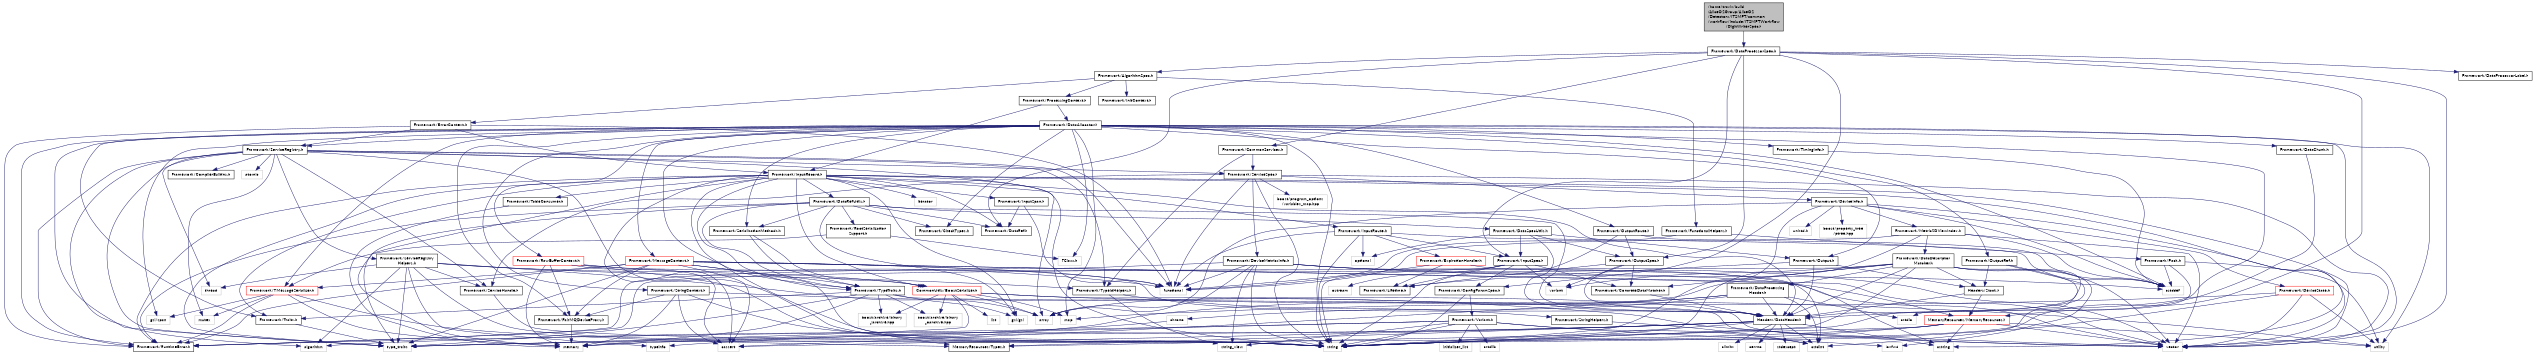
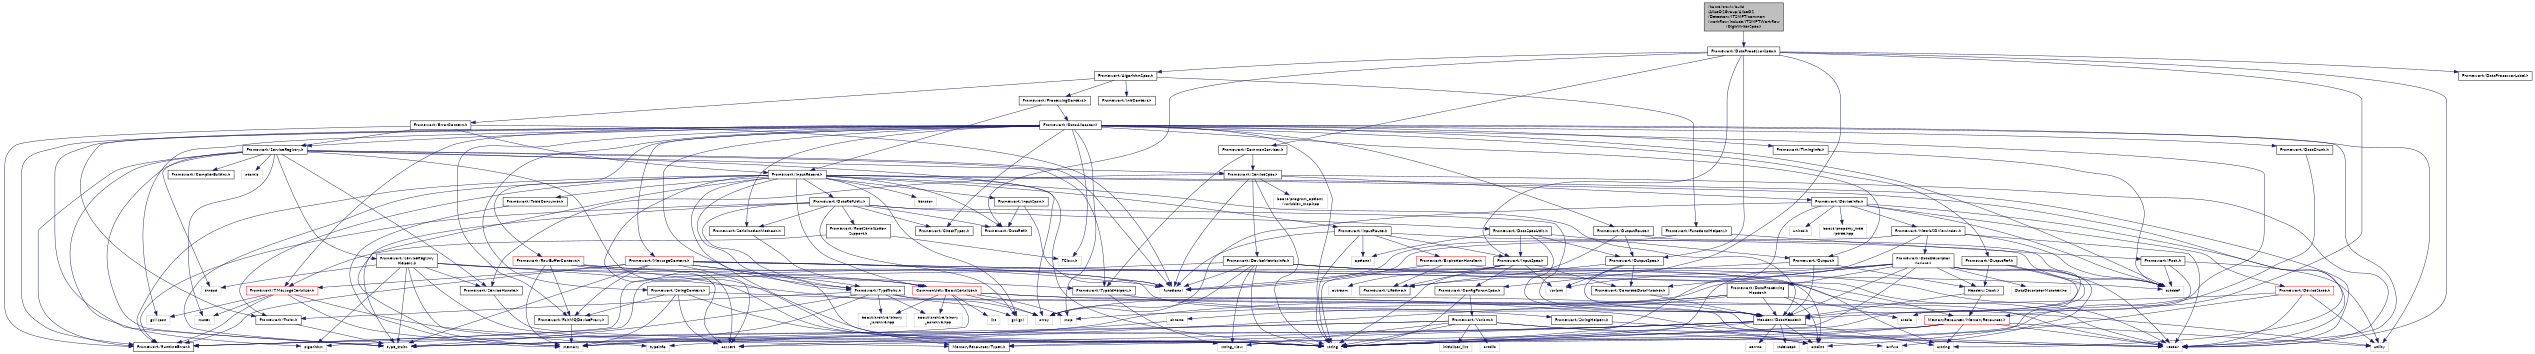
(1923, 261) -> (1923, 261)
(782, 267) -> none
none -> (2041, 291)
(1728, 347) -> none
